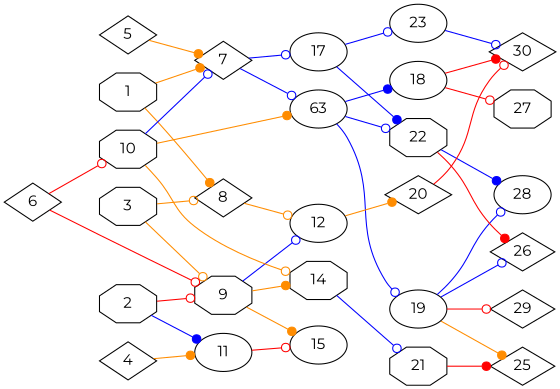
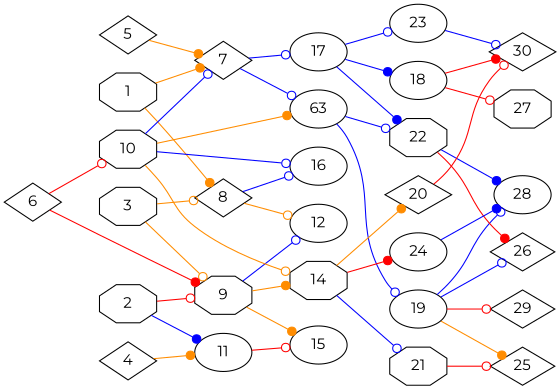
(361, 97) -> (364, 65)
none -> (319, 166)
(372, 208) -> (363, 243)
(121, 245) -> (121, 245)
none -> (418, 252)
(464, 366) -> (464, 366)
